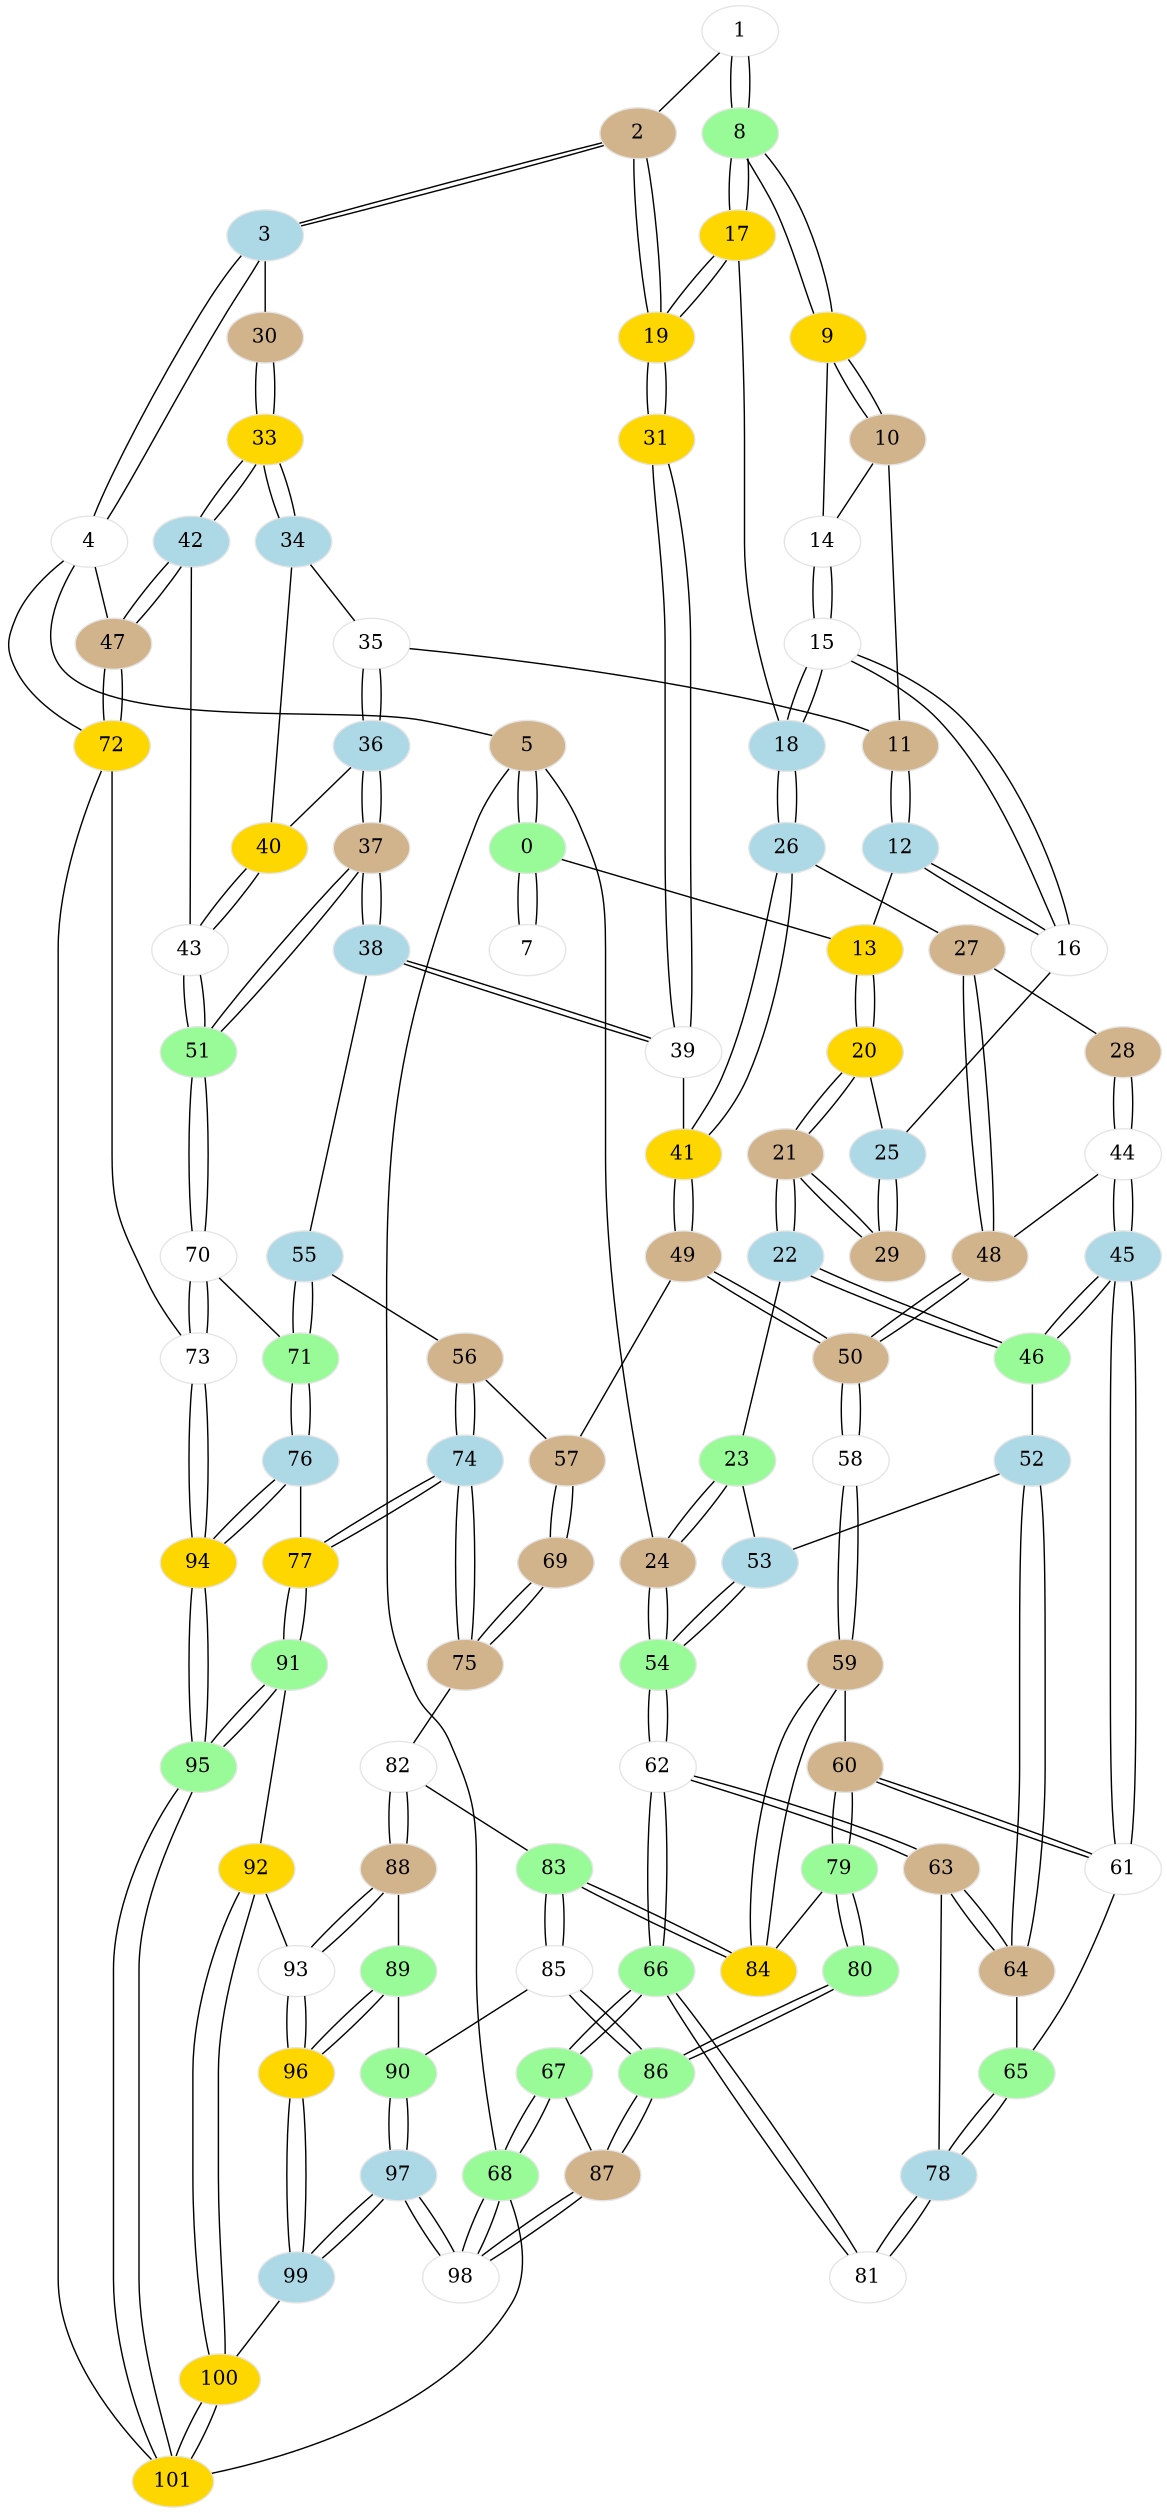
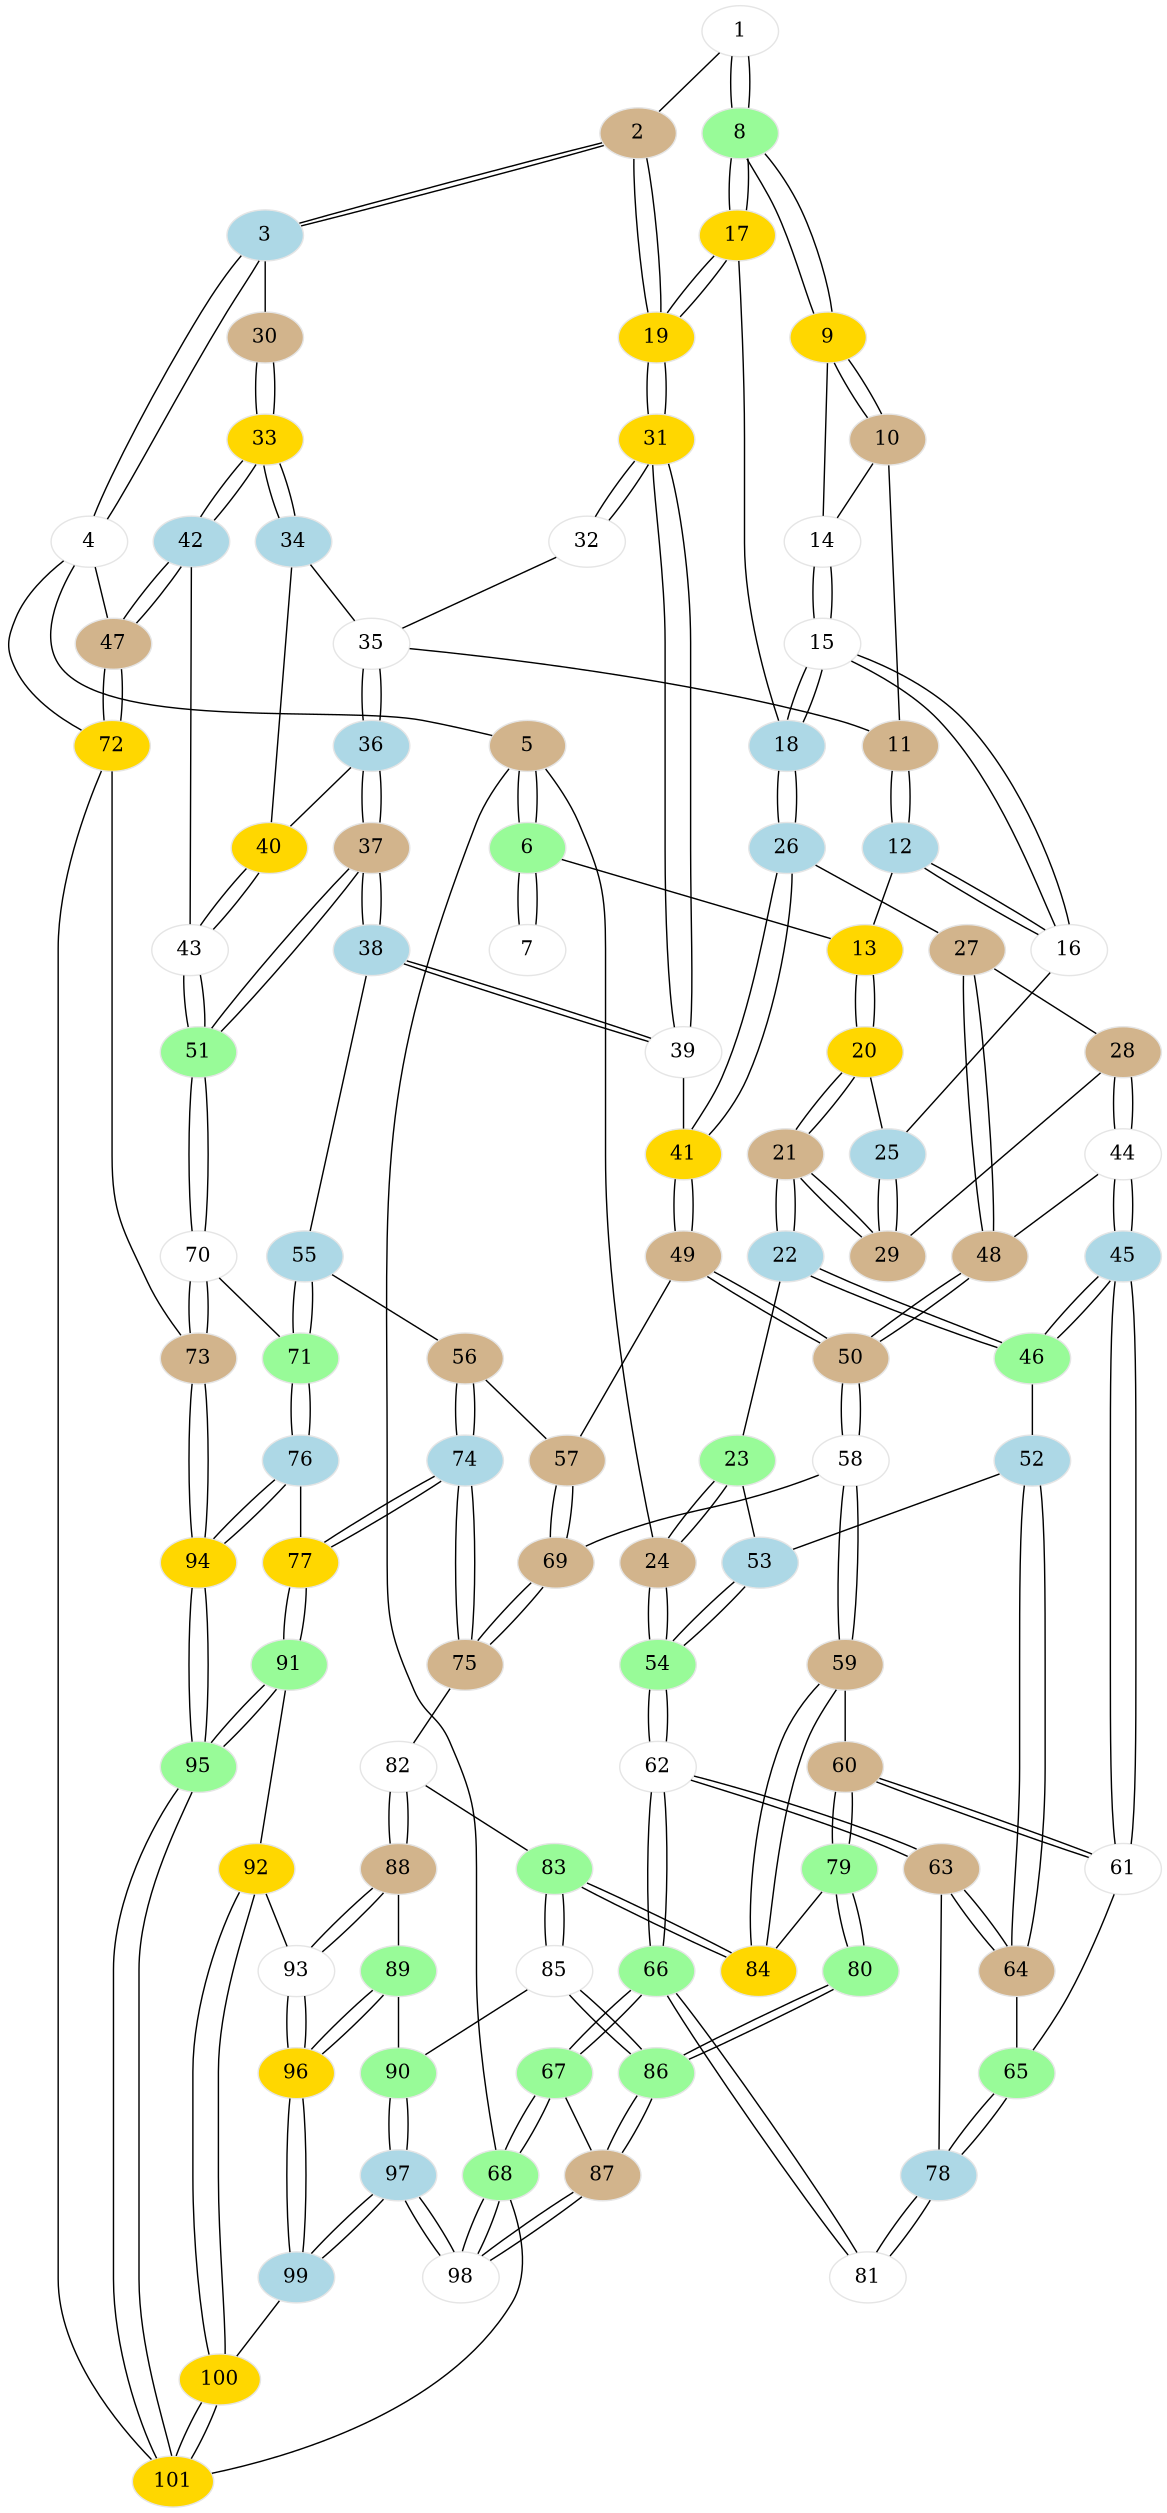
none -> (587, 542)
(528, 848) -> (528, 848)
none -> (1006, 1154)
(199, 1358) -> (199, 1358)
none -> (726, 1504)
